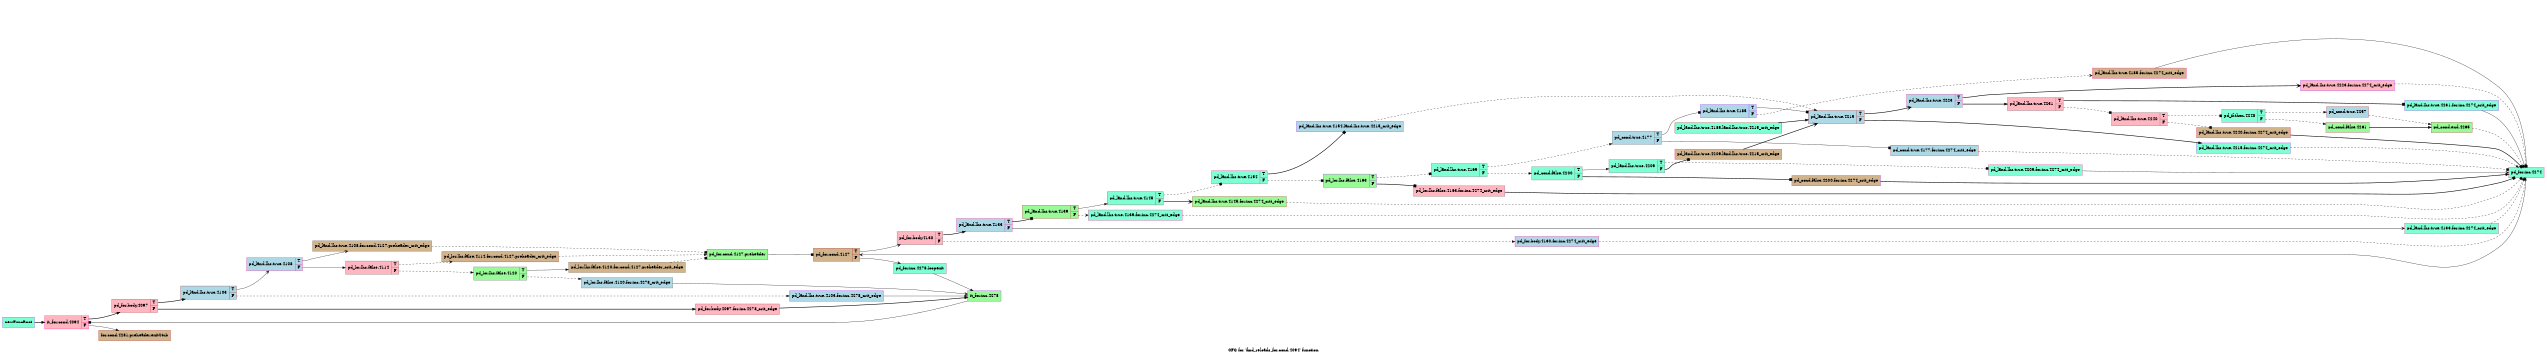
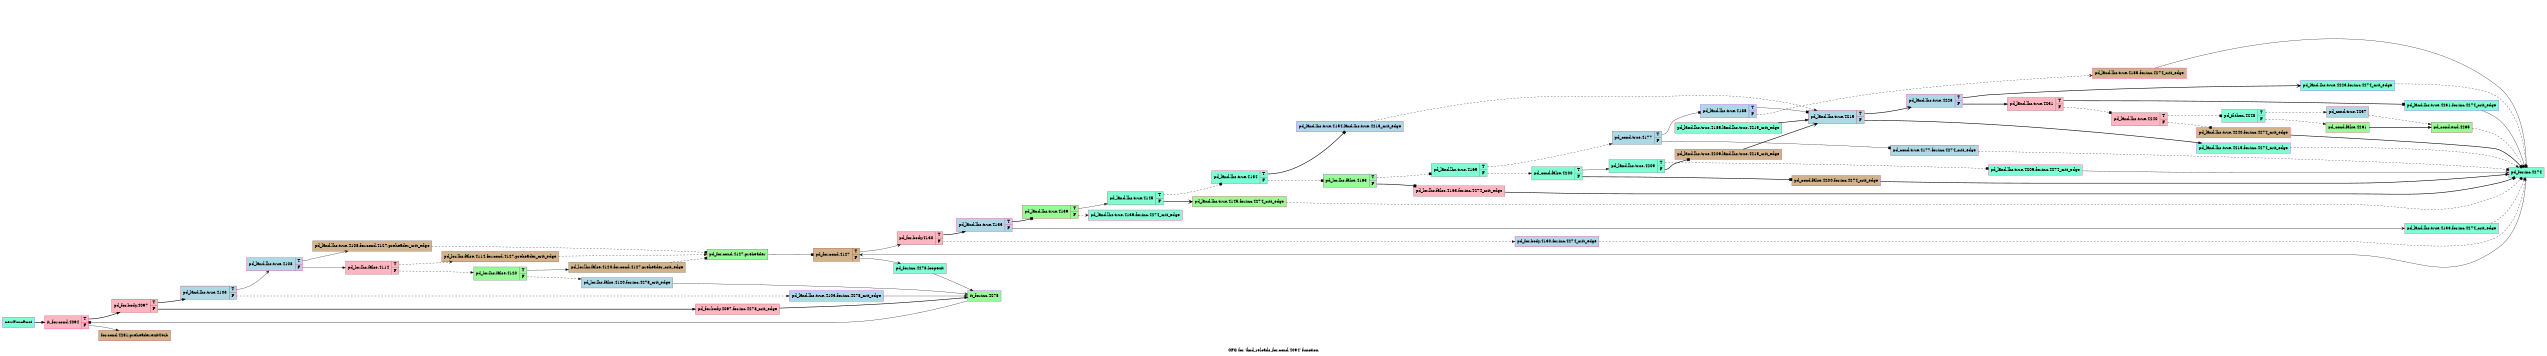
(2348, 86) -> (2348, 86)
(1861, 215) -> none
